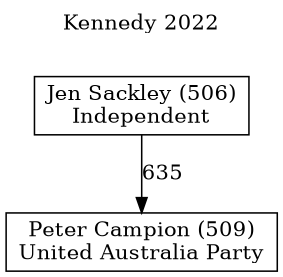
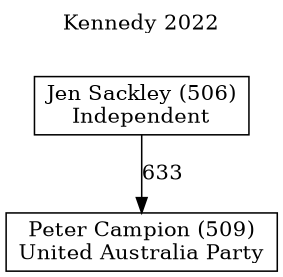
(163, 174) -> (163, 174)
